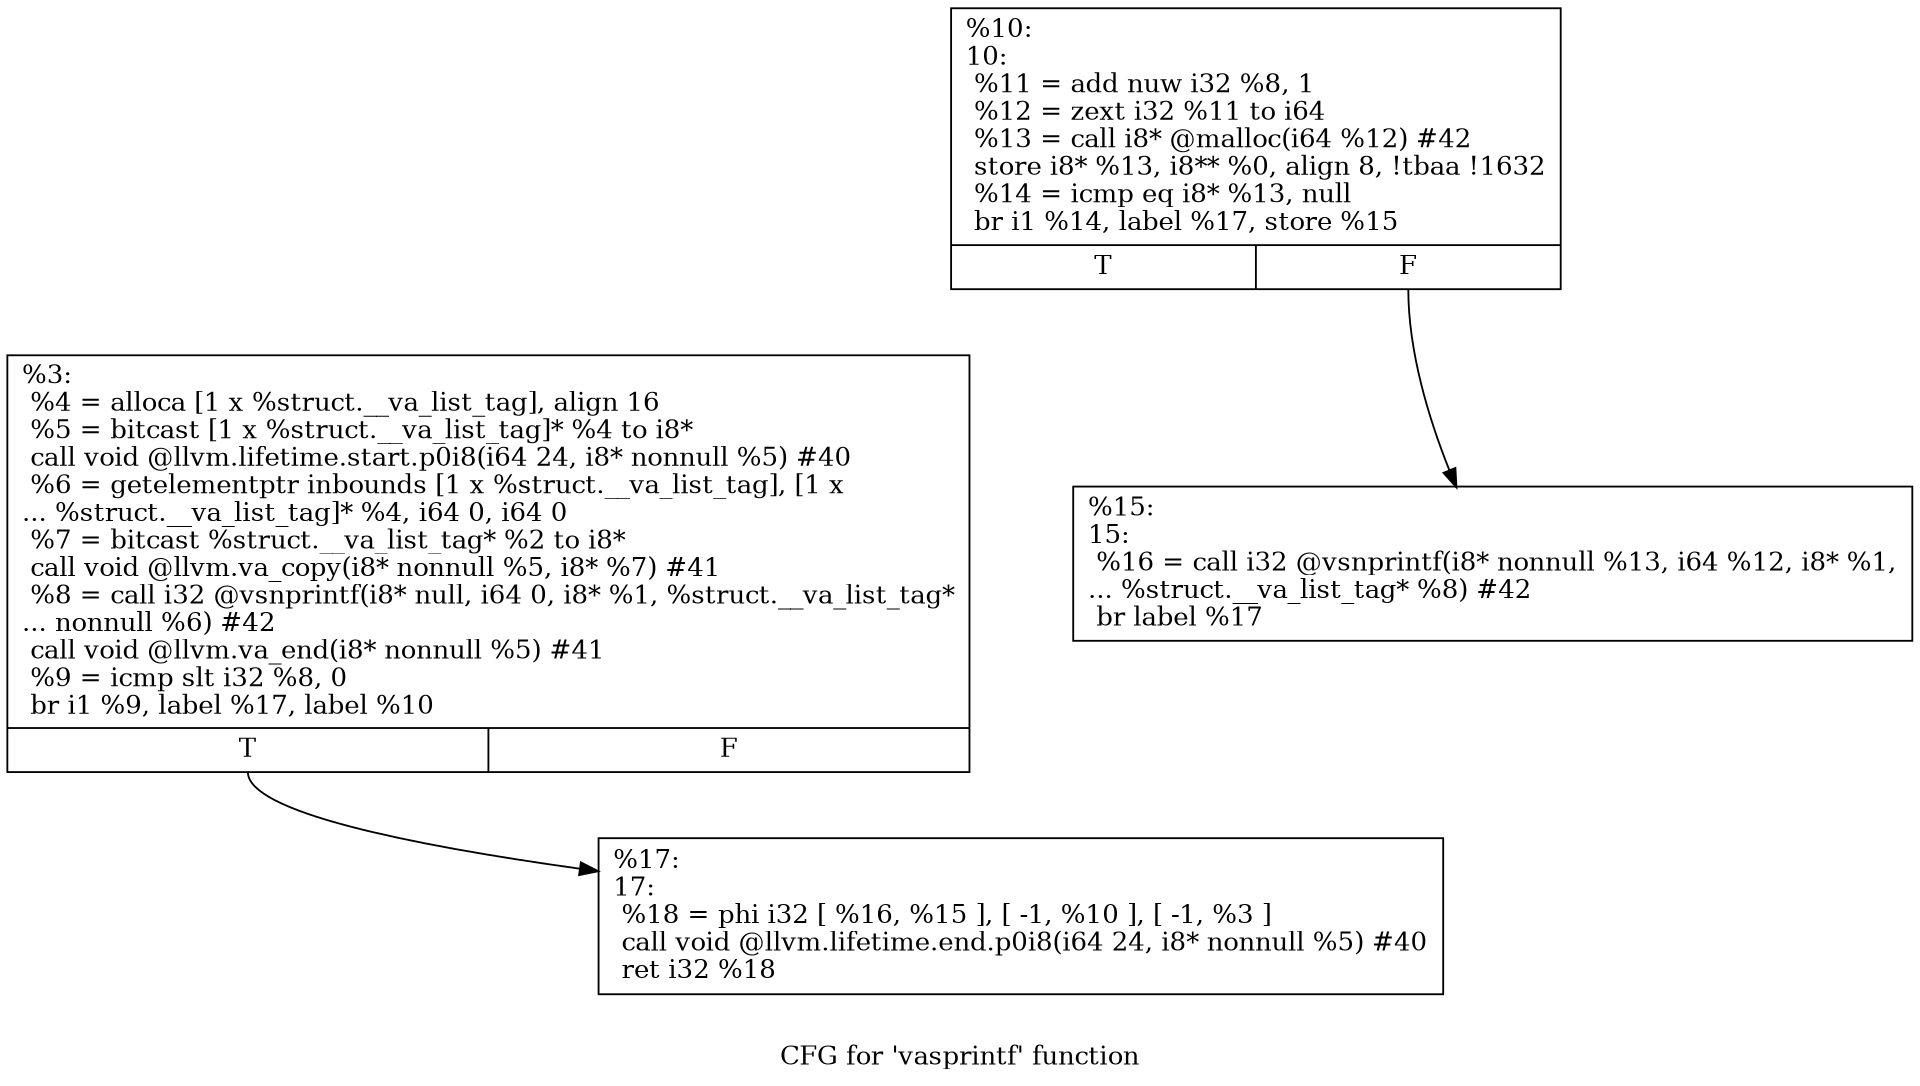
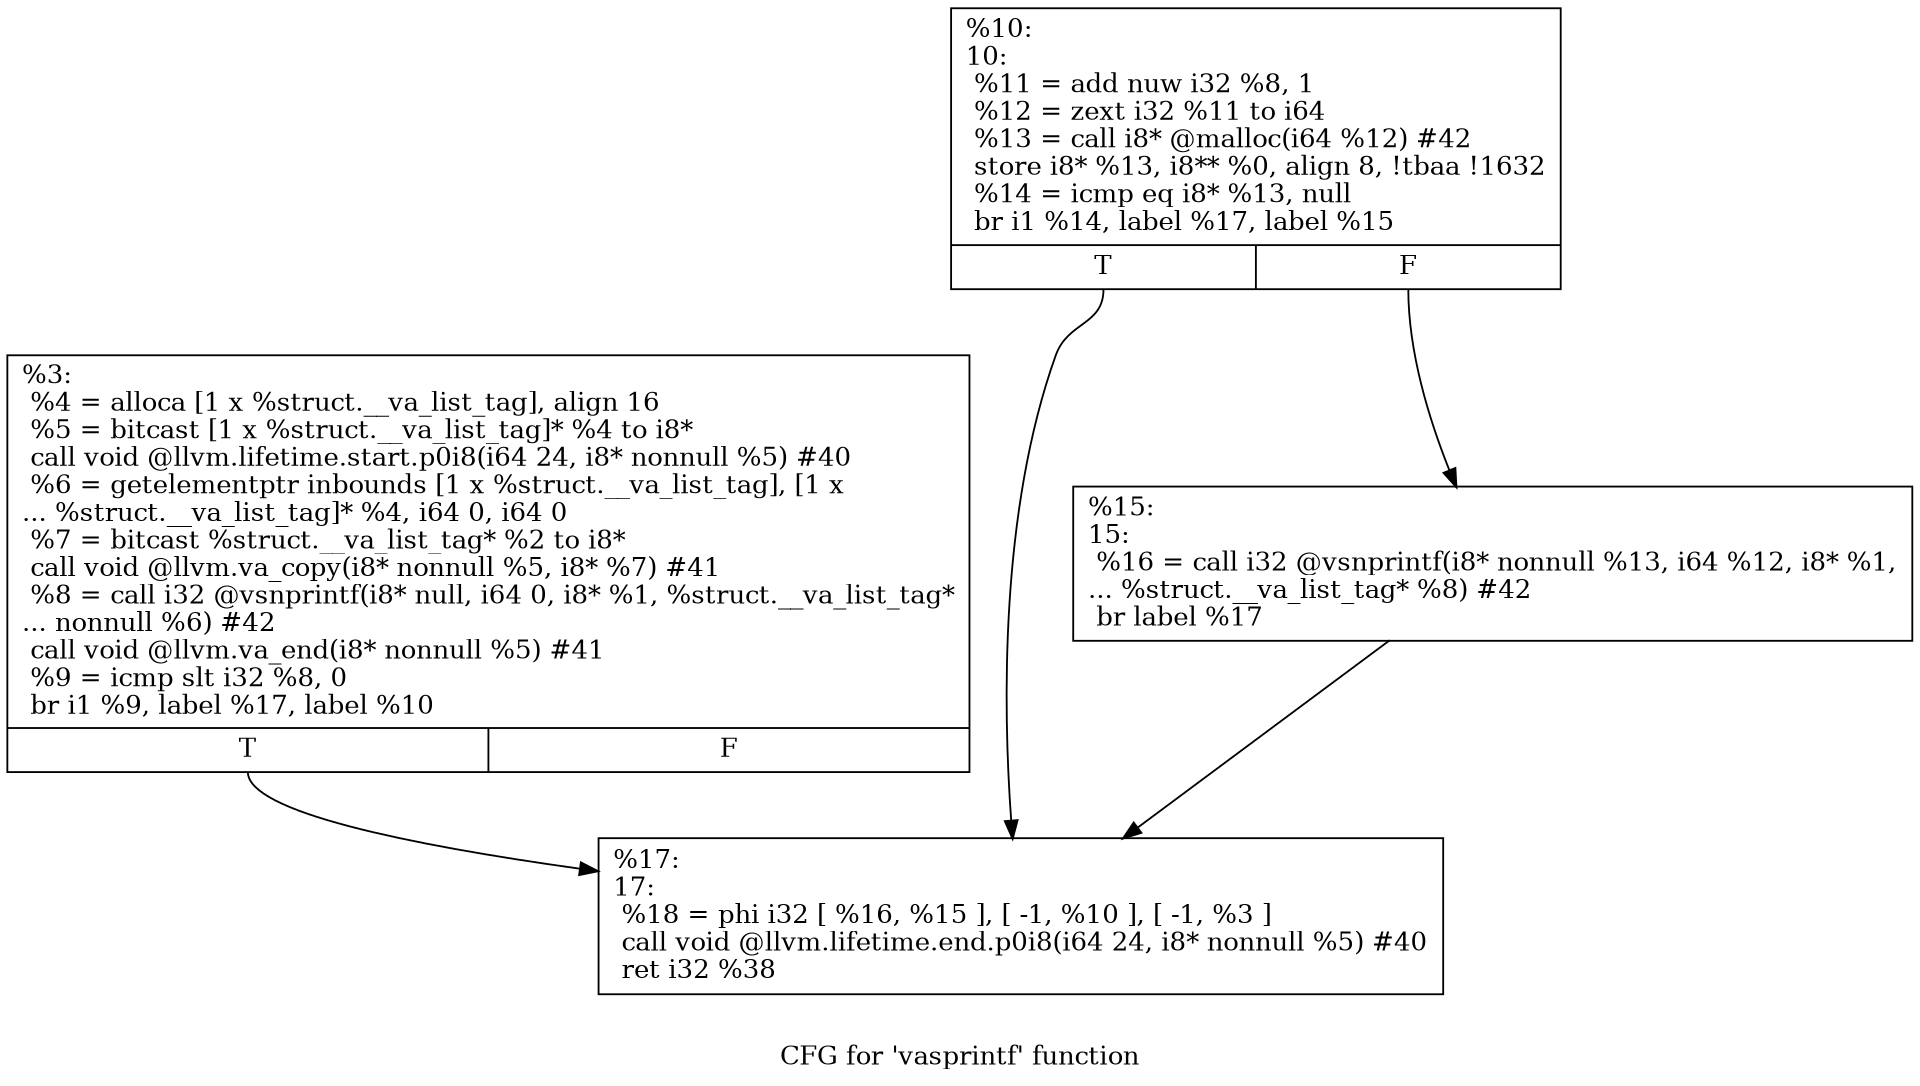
(1182, 222) -> (1181, 222)
none -> (1015, 543)
none -> (1264, 734)
(695, 970) -> (695, 970)
